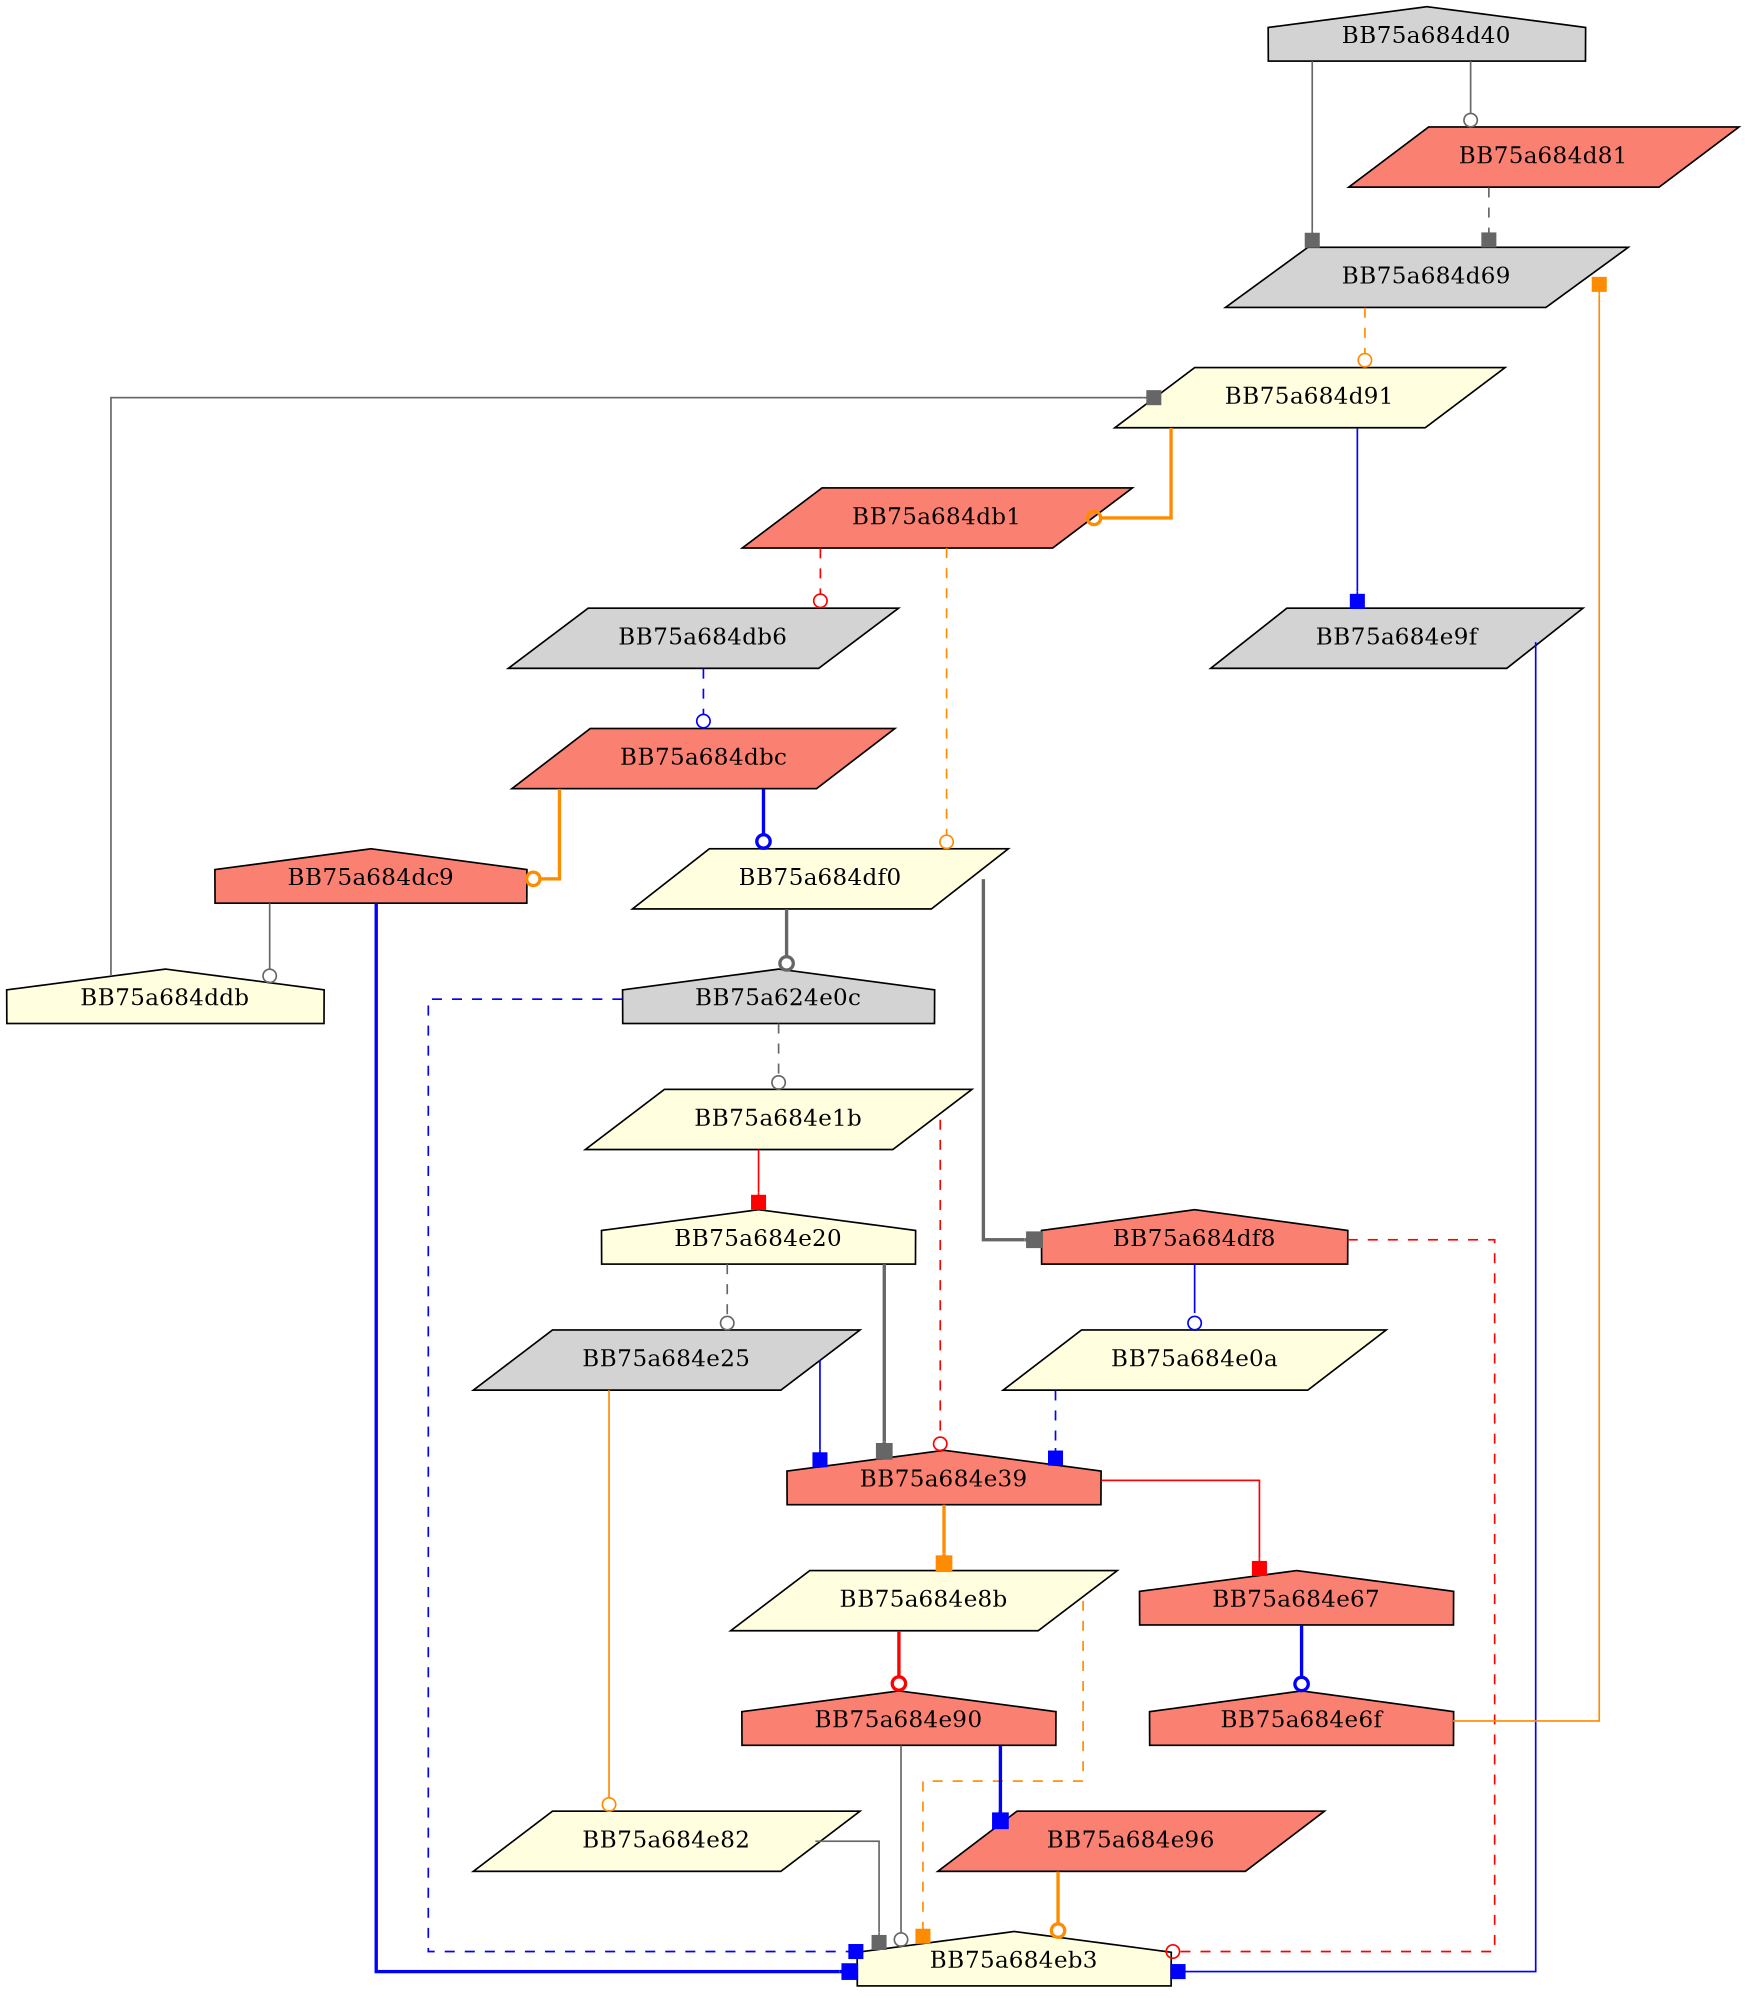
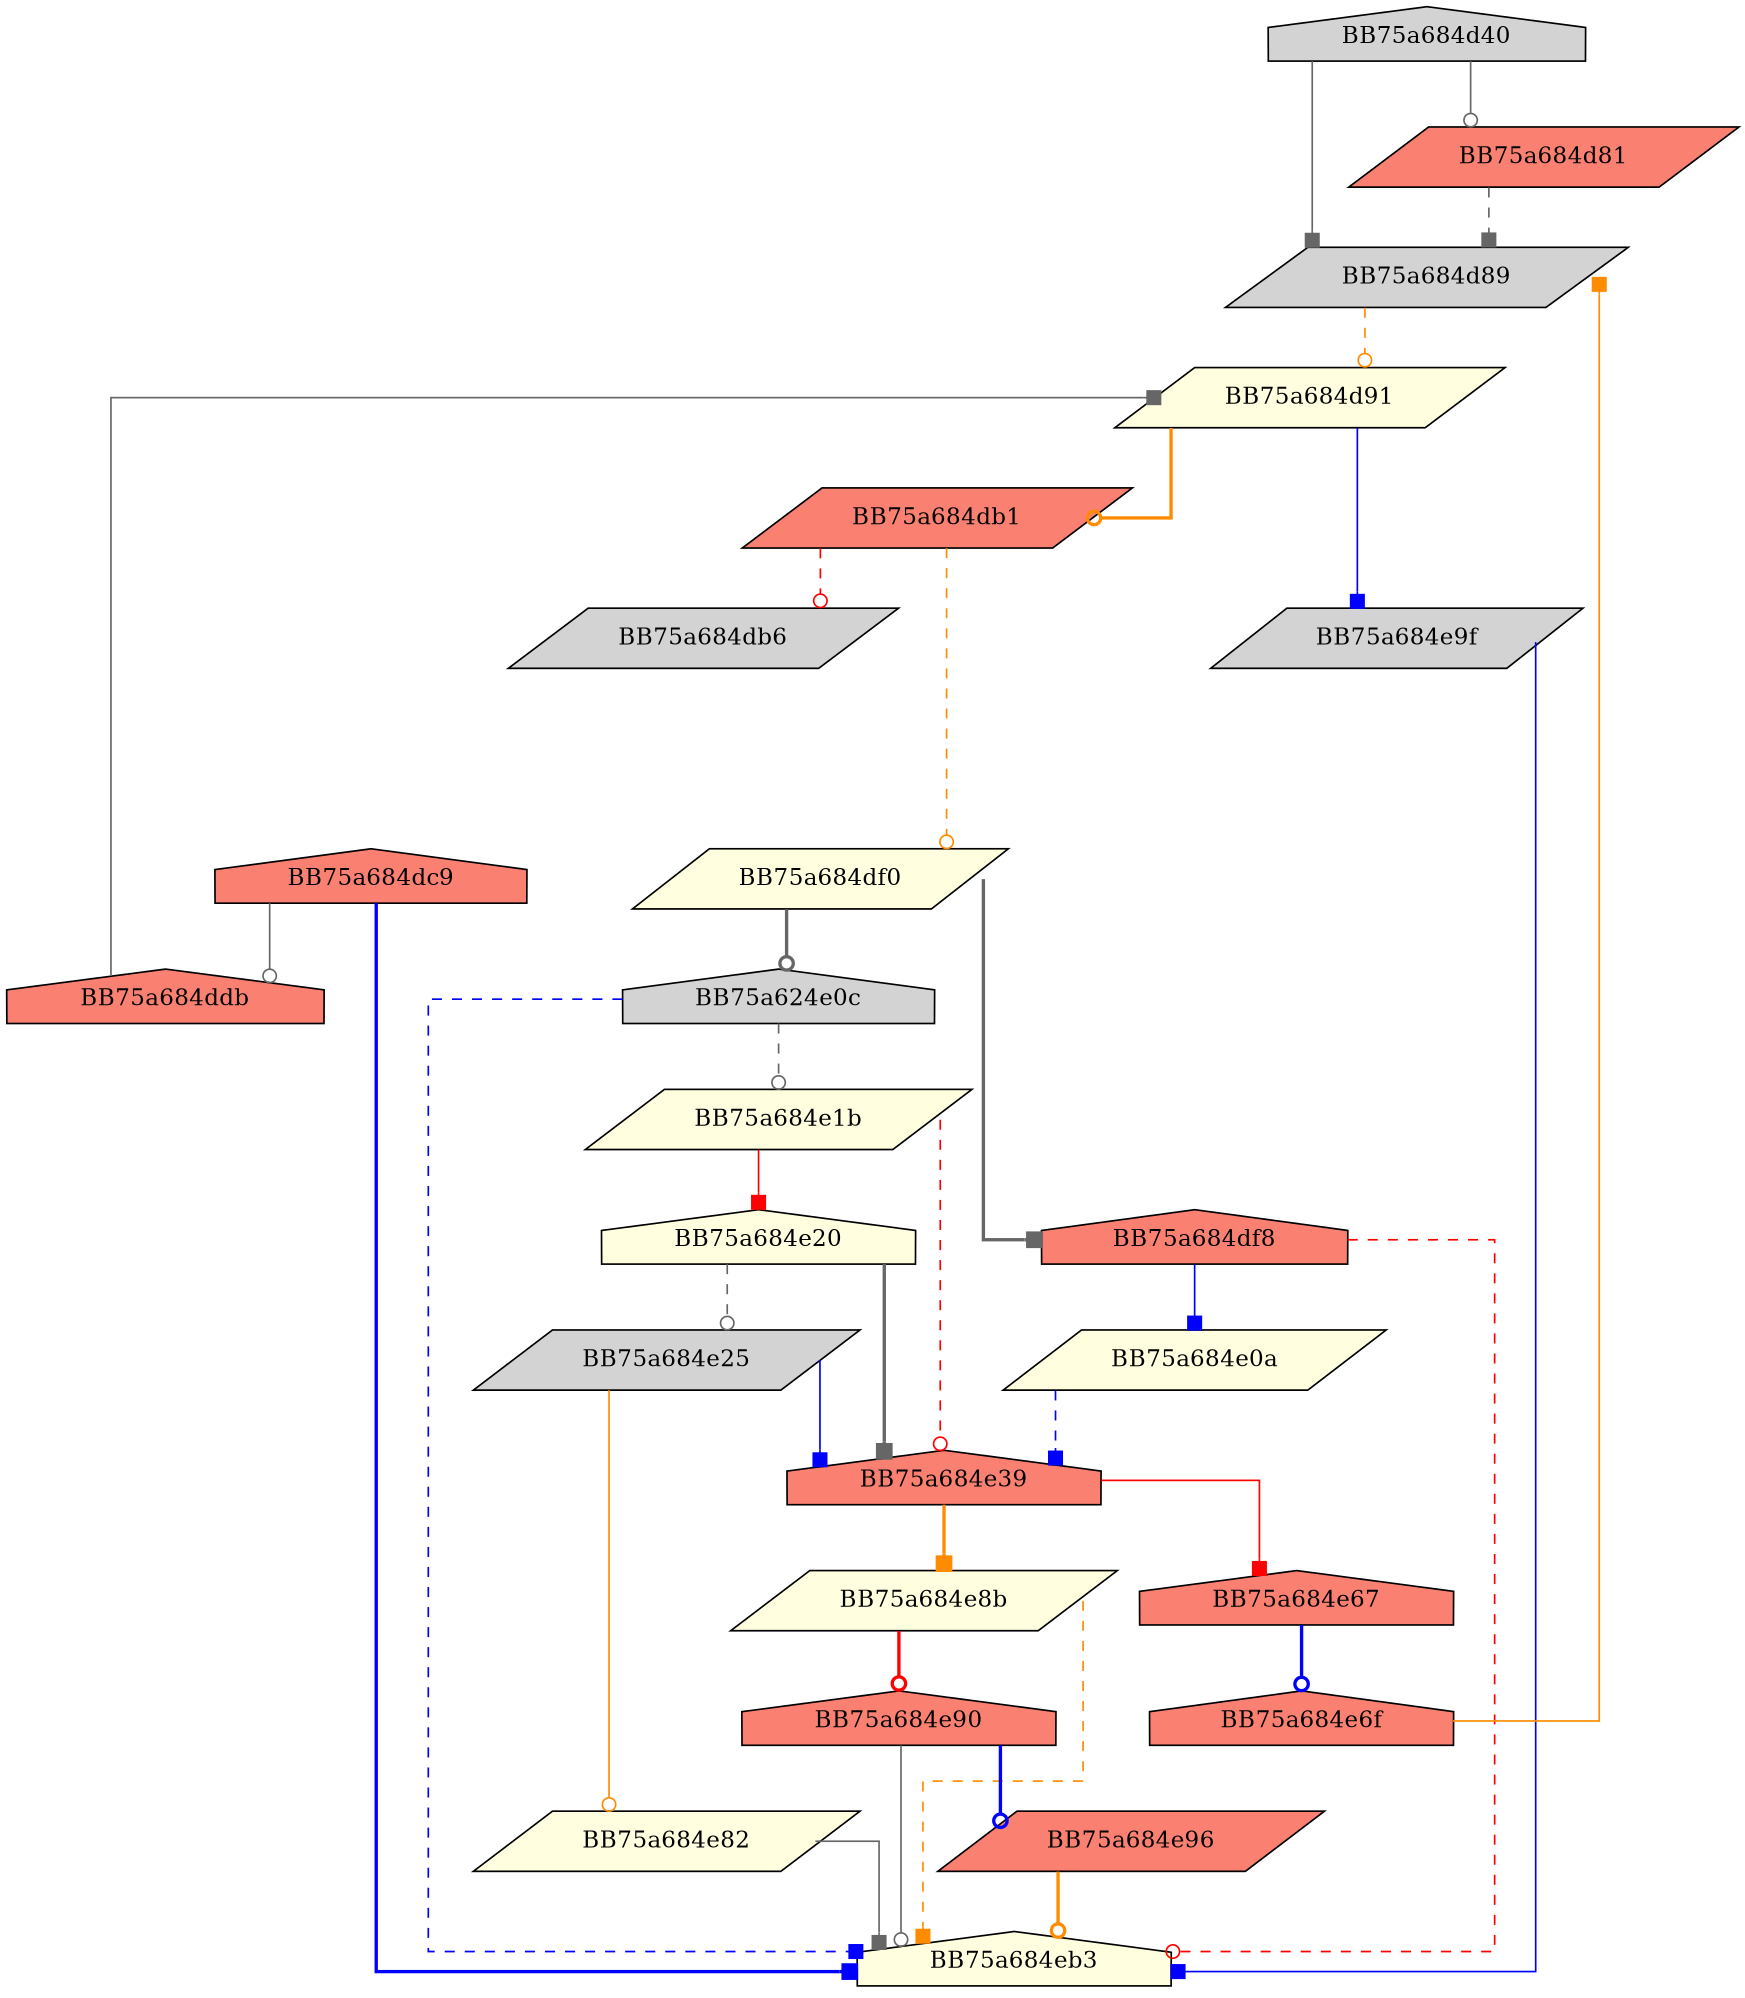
(1427, 277) -> (1427, 277)
(703, 759) -> none
(165, 999) -> (165, 999)
(1195, 1289) -> (1195, 1289)
(1000, 1769) -> (1000, 1769)
